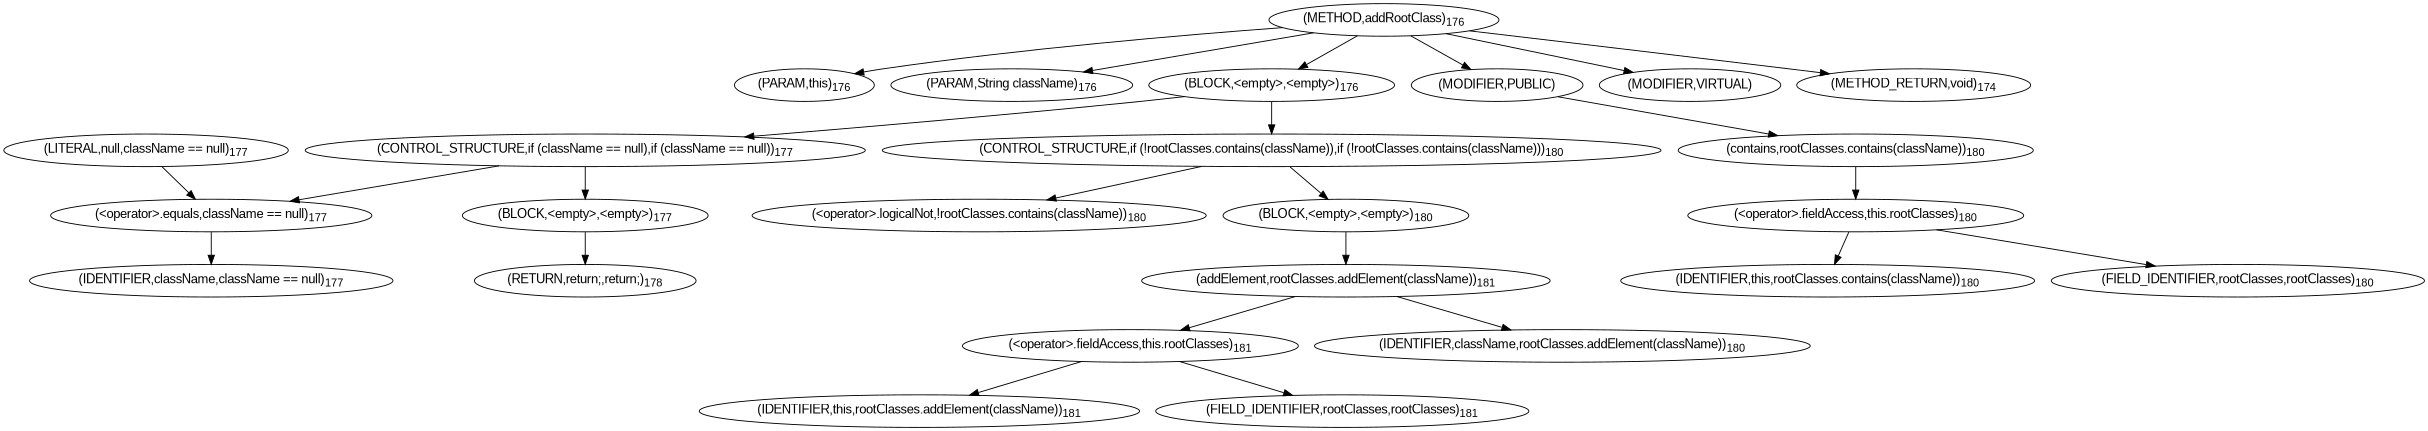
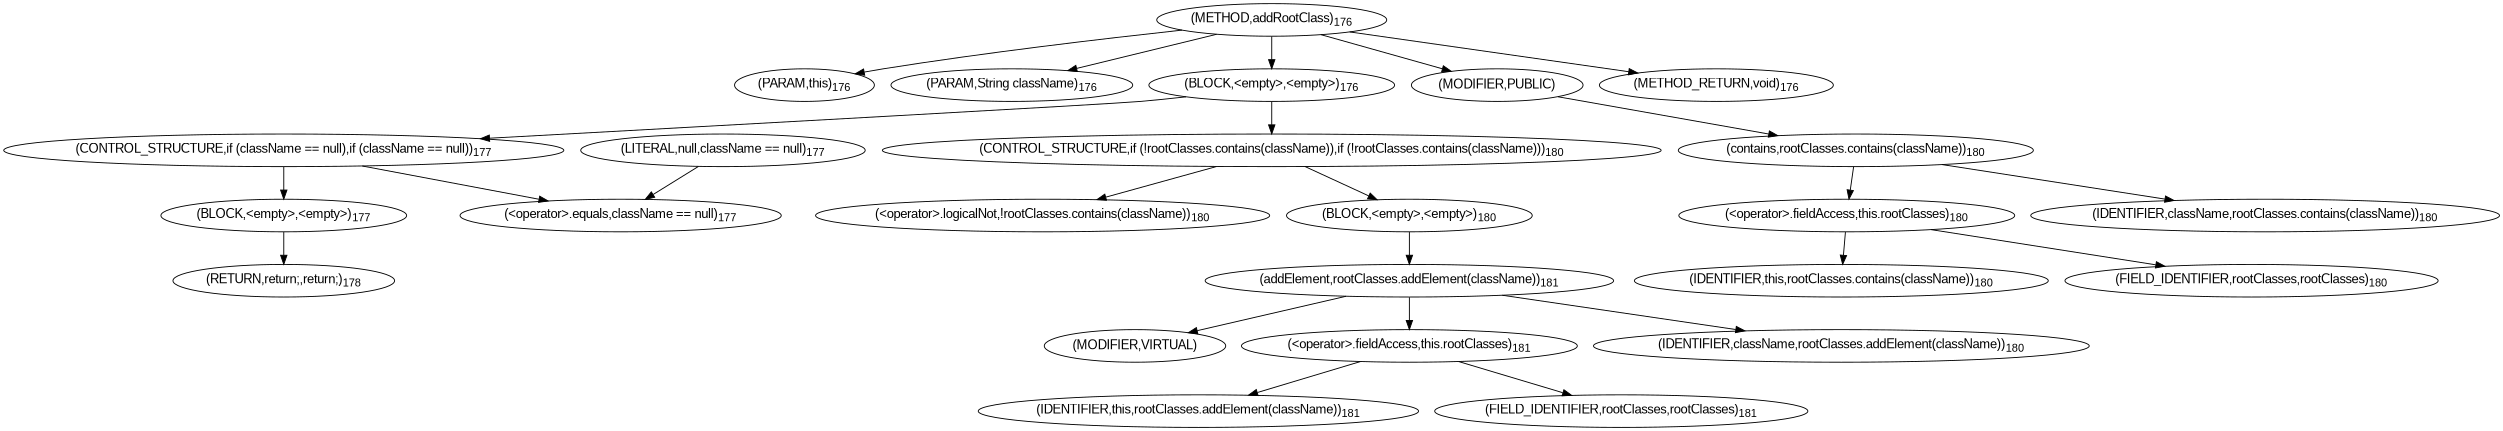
(1535, 52) -> (1272, 313)
(1987, 84) -> (1790, 84)
none -> (2265, 216)
(211, 281) -> none
